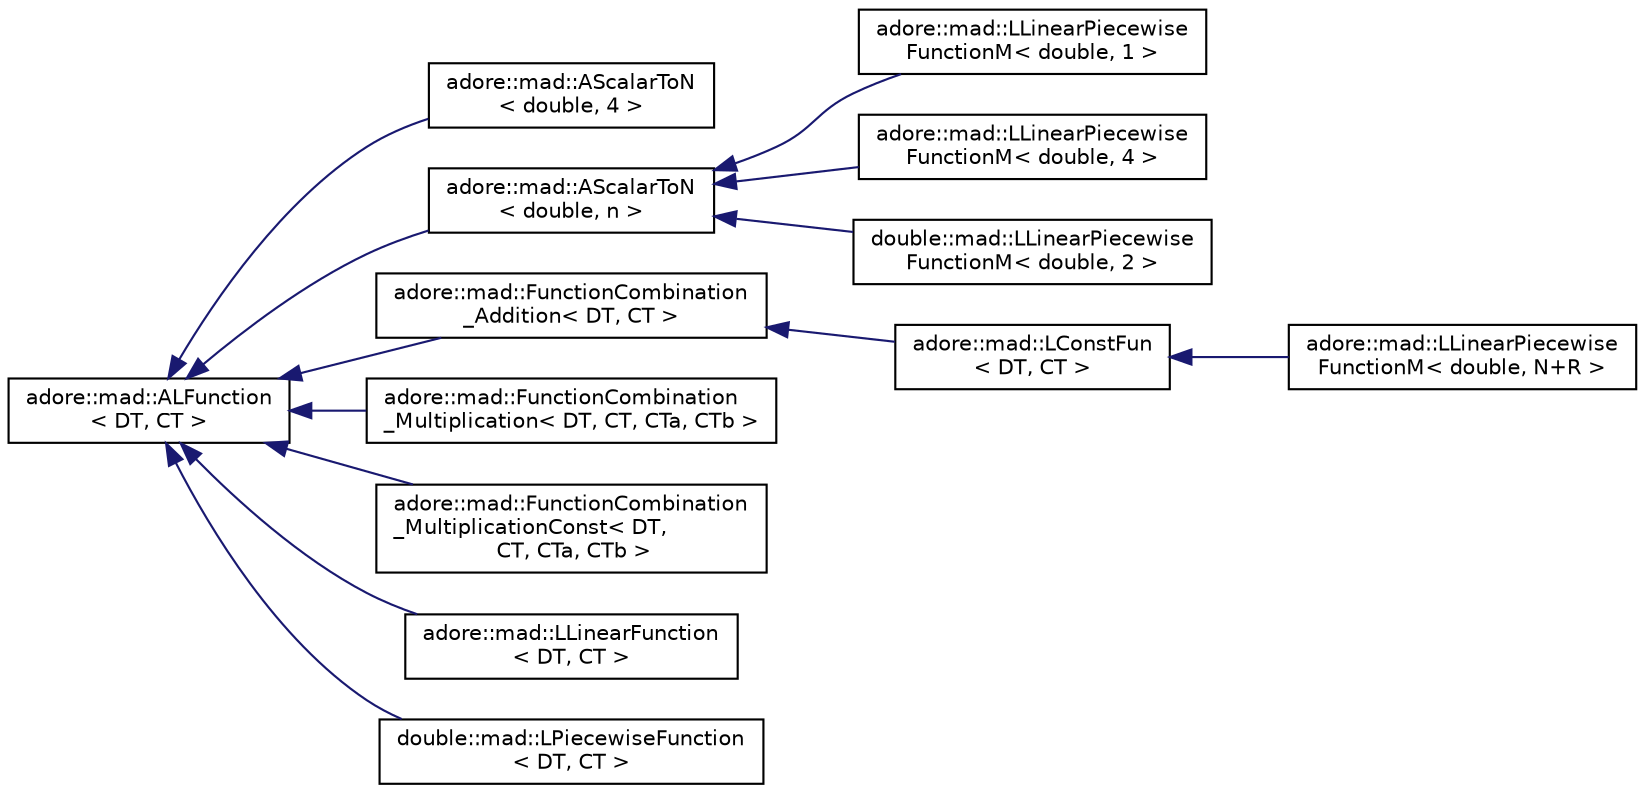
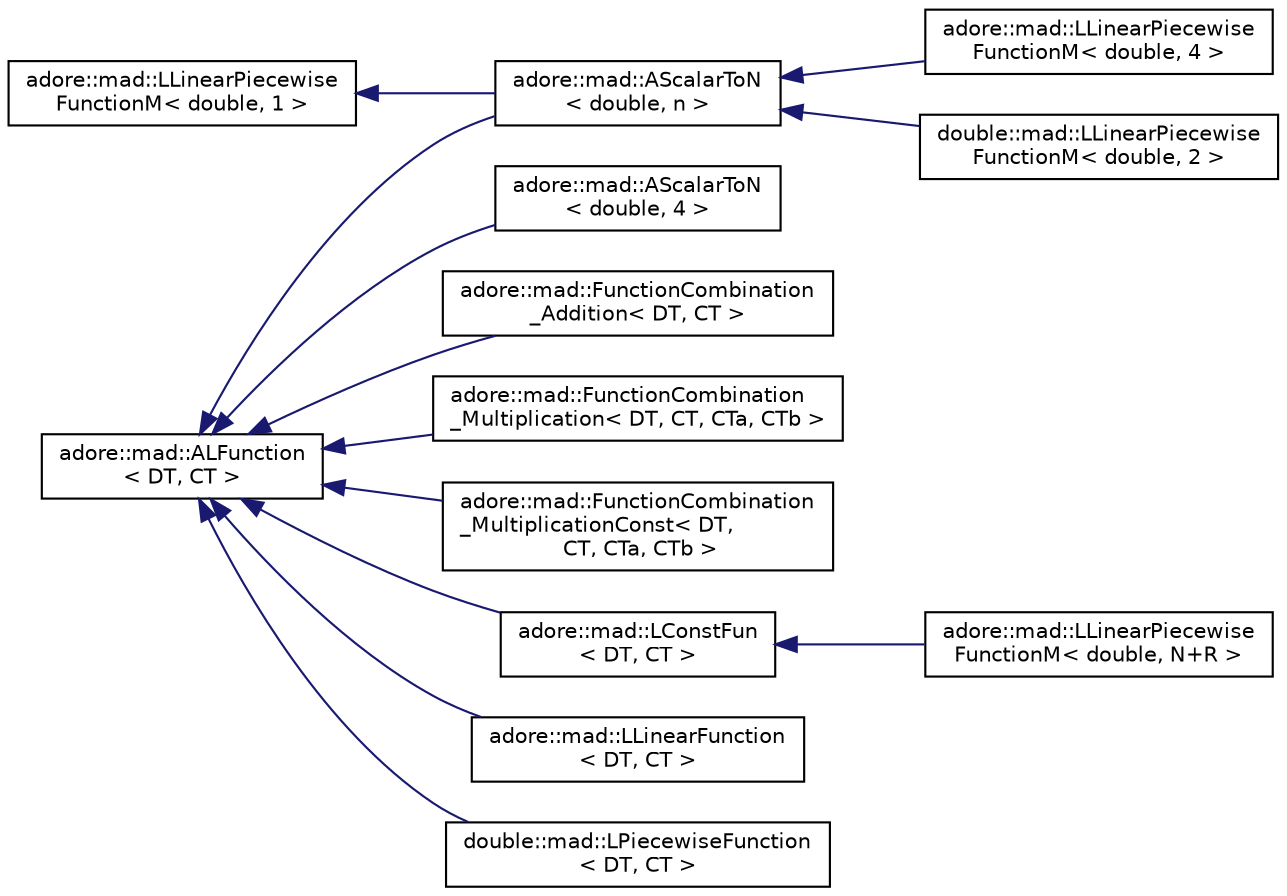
(818, 118) -> (437, 93)
(841, 336) -> (378, 568)
